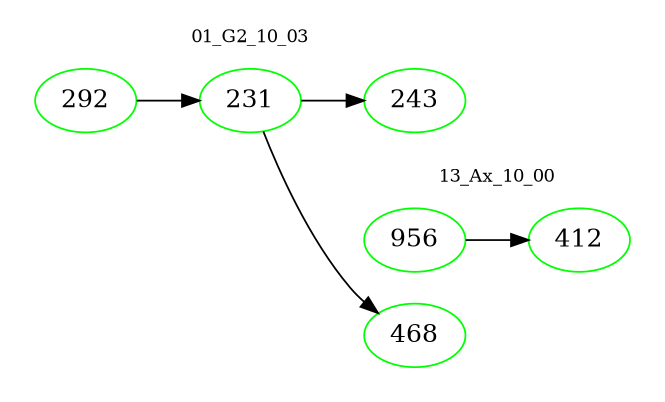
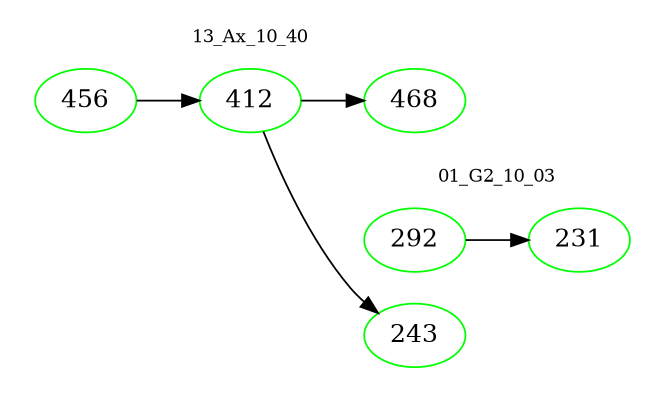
(324, 101) -> (306, 222)
(497, 177) -> (250, 38)
(306, 222) -> (324, 101)
(415, 240) -> (86, 101)
